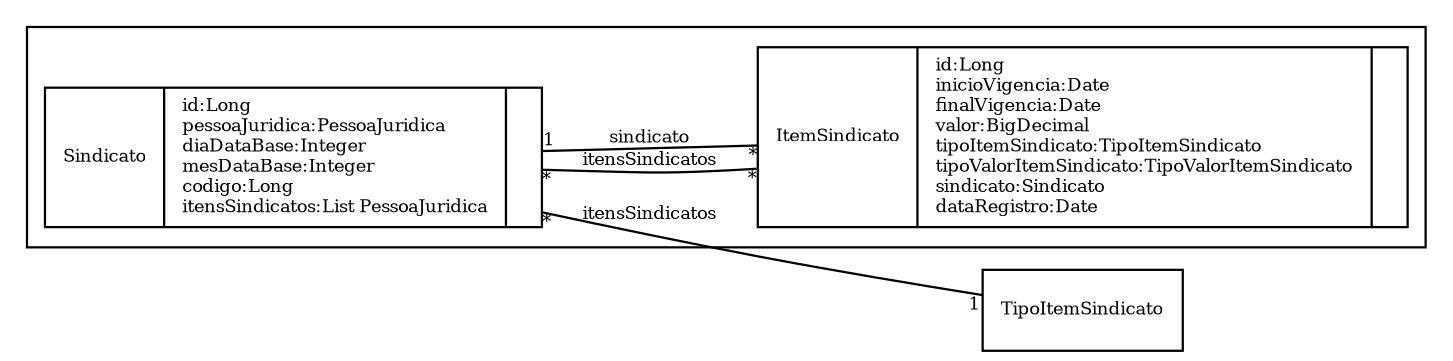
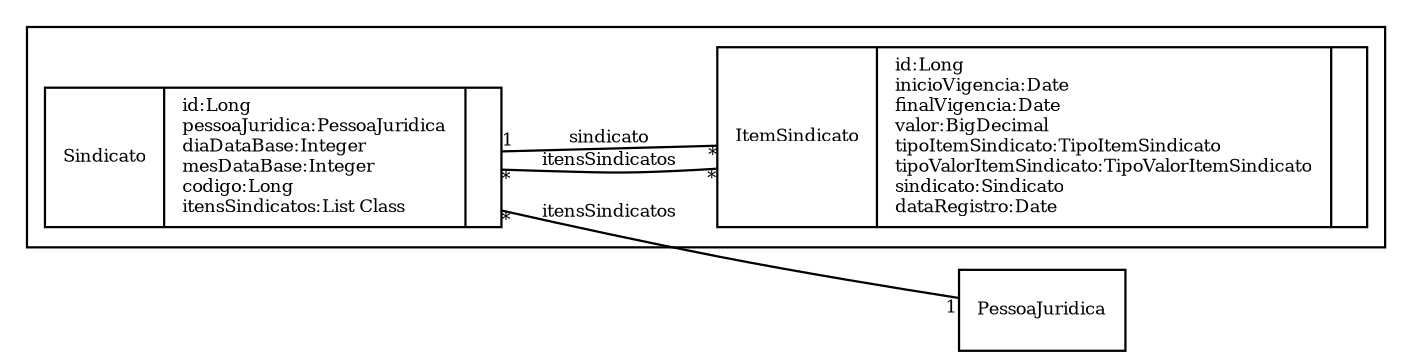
(335, 207) -> (295, 207)
(1083, 310) -> (1042, 310)
